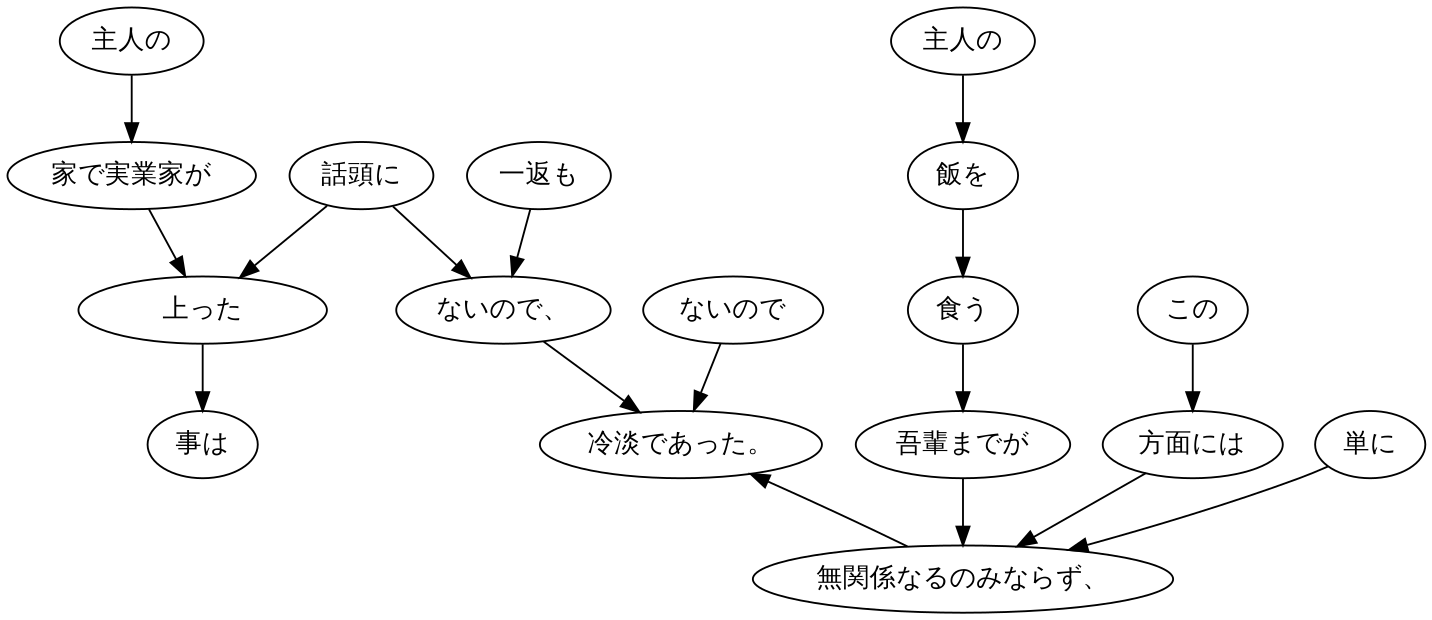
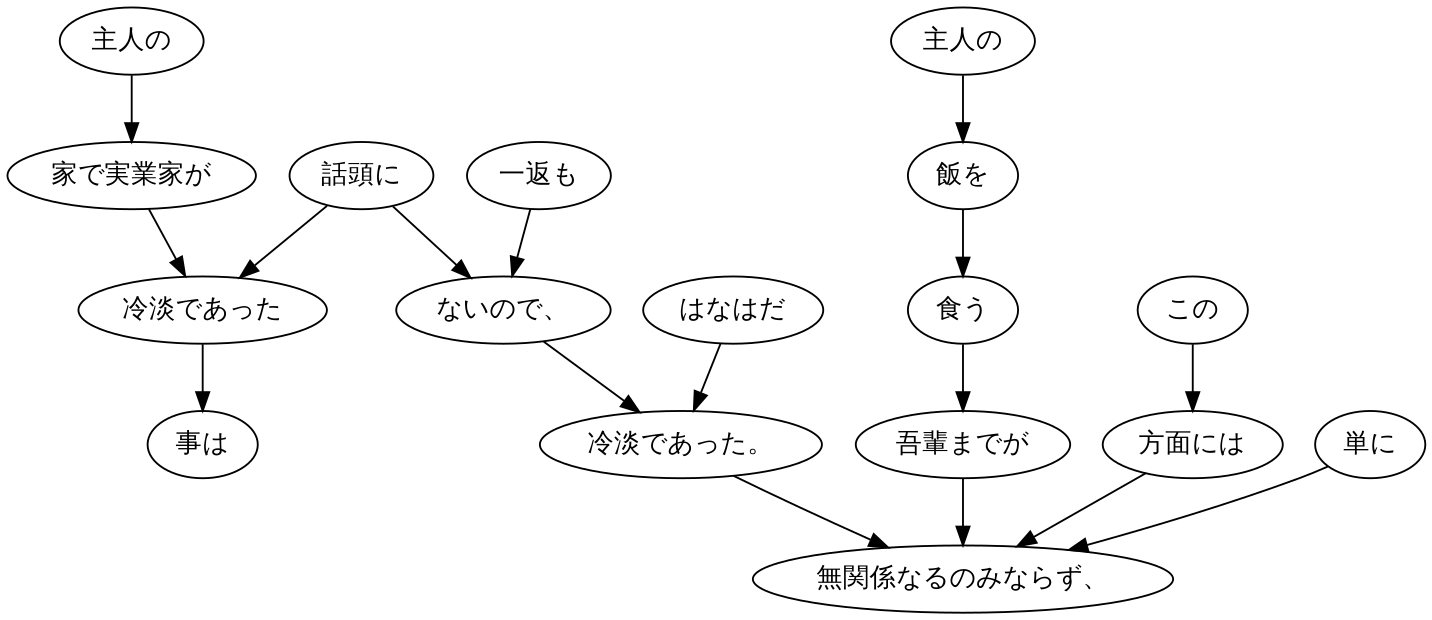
(203, 310) -> (203, 310)
(733, 310) -> (733, 310)
(838, 513) -> (802, 508)
